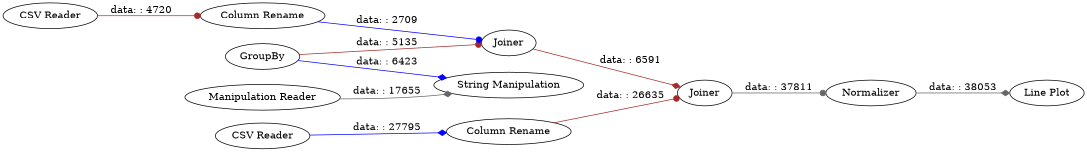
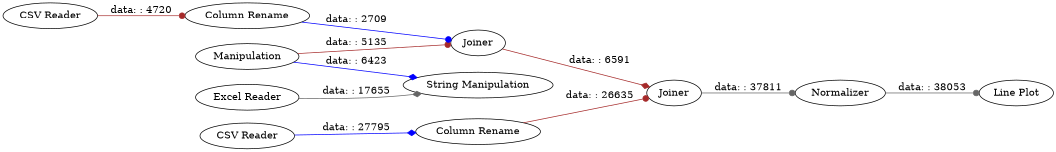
(263, 57) -> (247, 57)
(959, 93) -> (929, 93)
(263, 97) -> (247, 97)
